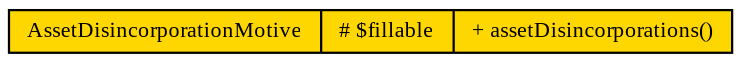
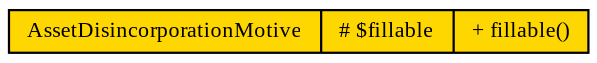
(593, 30) -> (521, 30)
